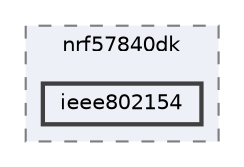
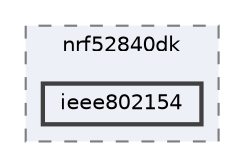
(122, 46) -> (122, 46)
